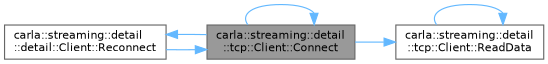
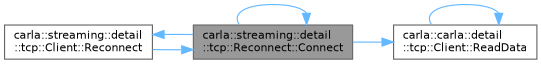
(85, 42) -> (78, 42)
(281, 42) -> (273, 42)
(470, 42) -> (465, 42)
